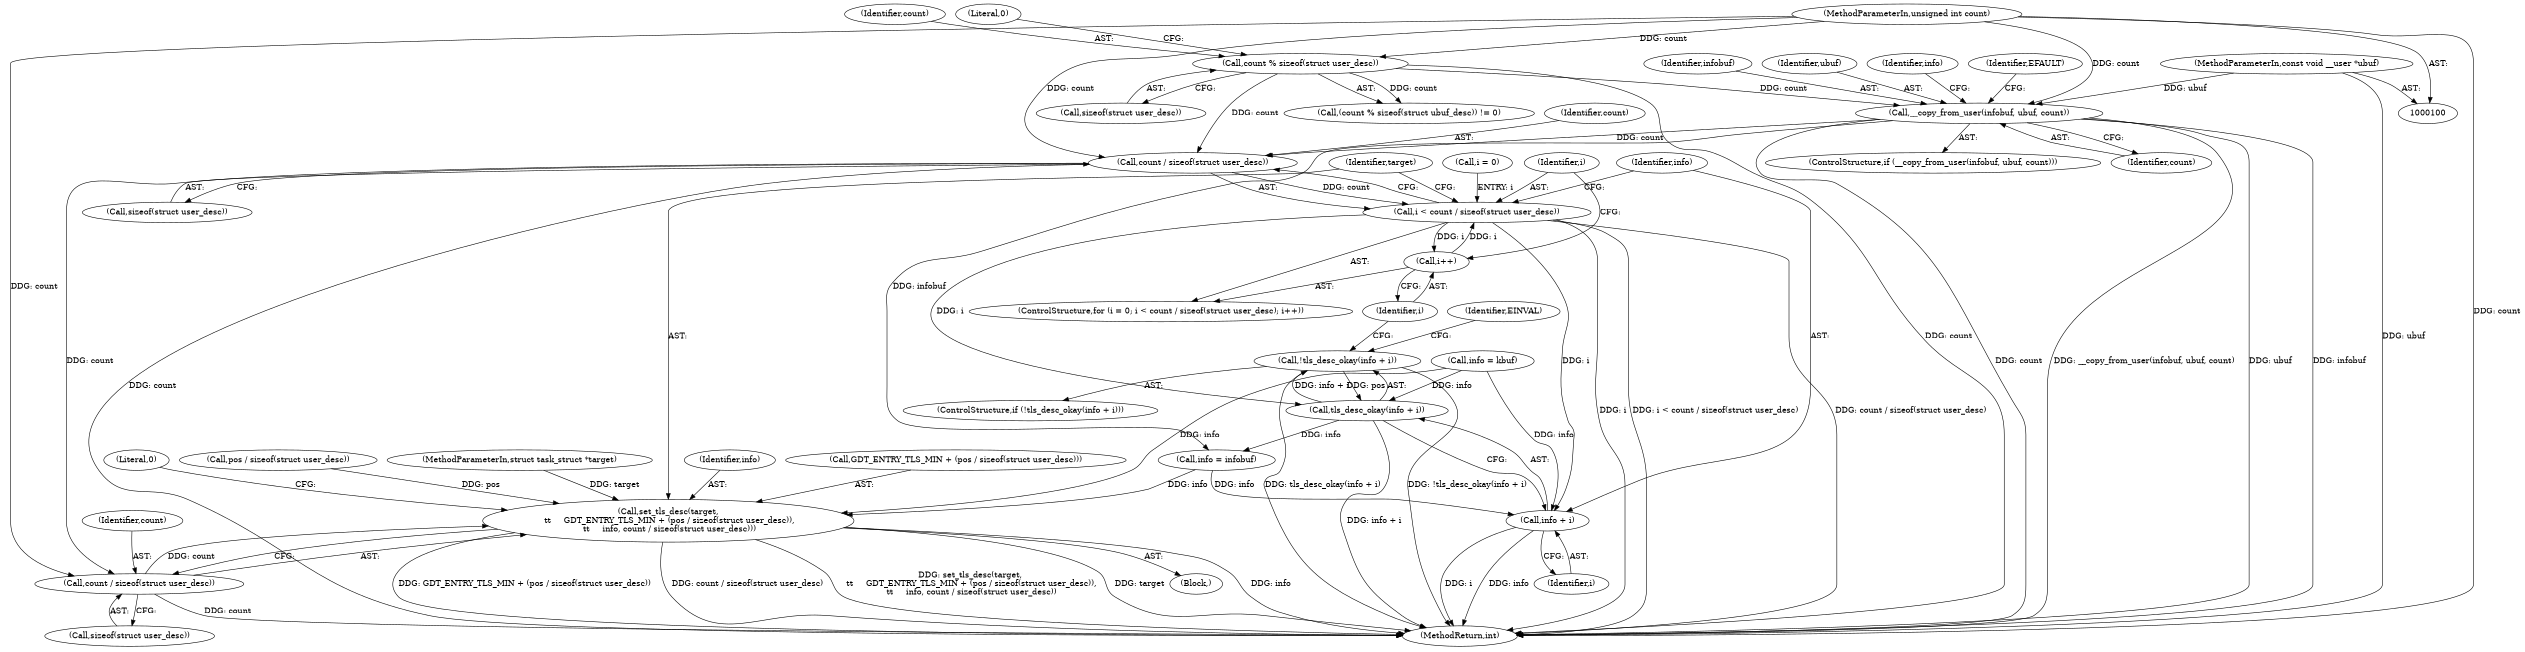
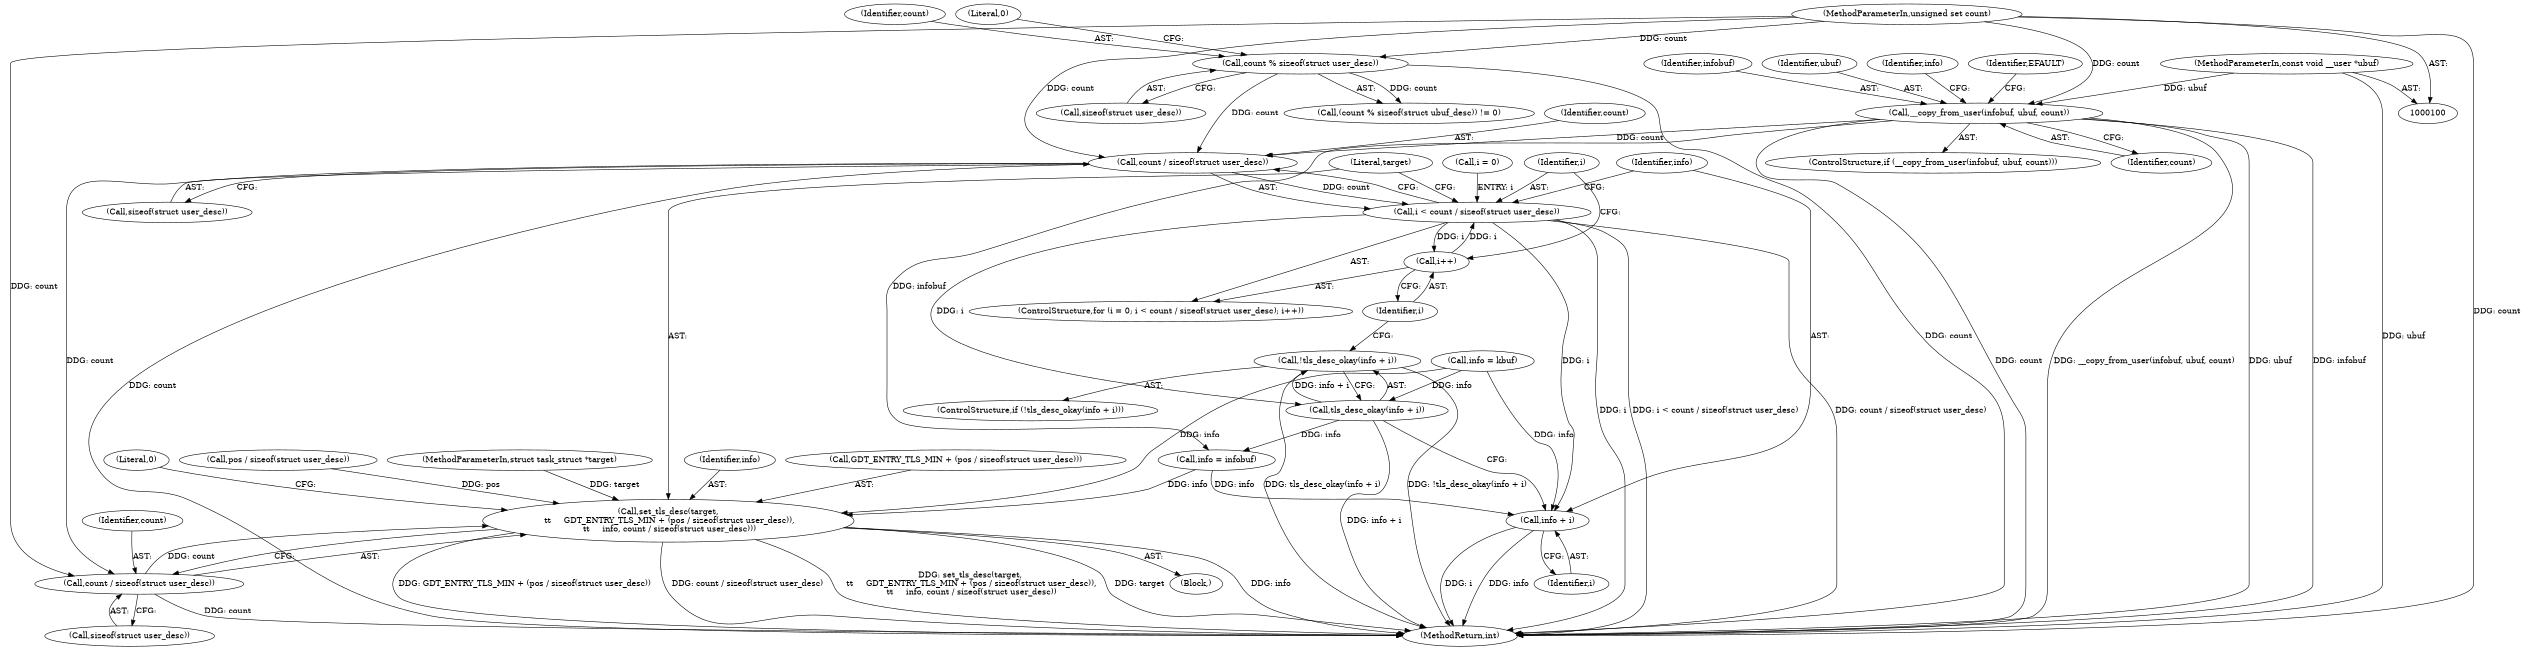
(1907, 14) -> (1907, 14)
(1645, 83) -> none
(1381, 163) -> (1381, 163)
(1504, 312) -> none
(1366, 386) -> (1366, 386)
(1503, 446) -> none
